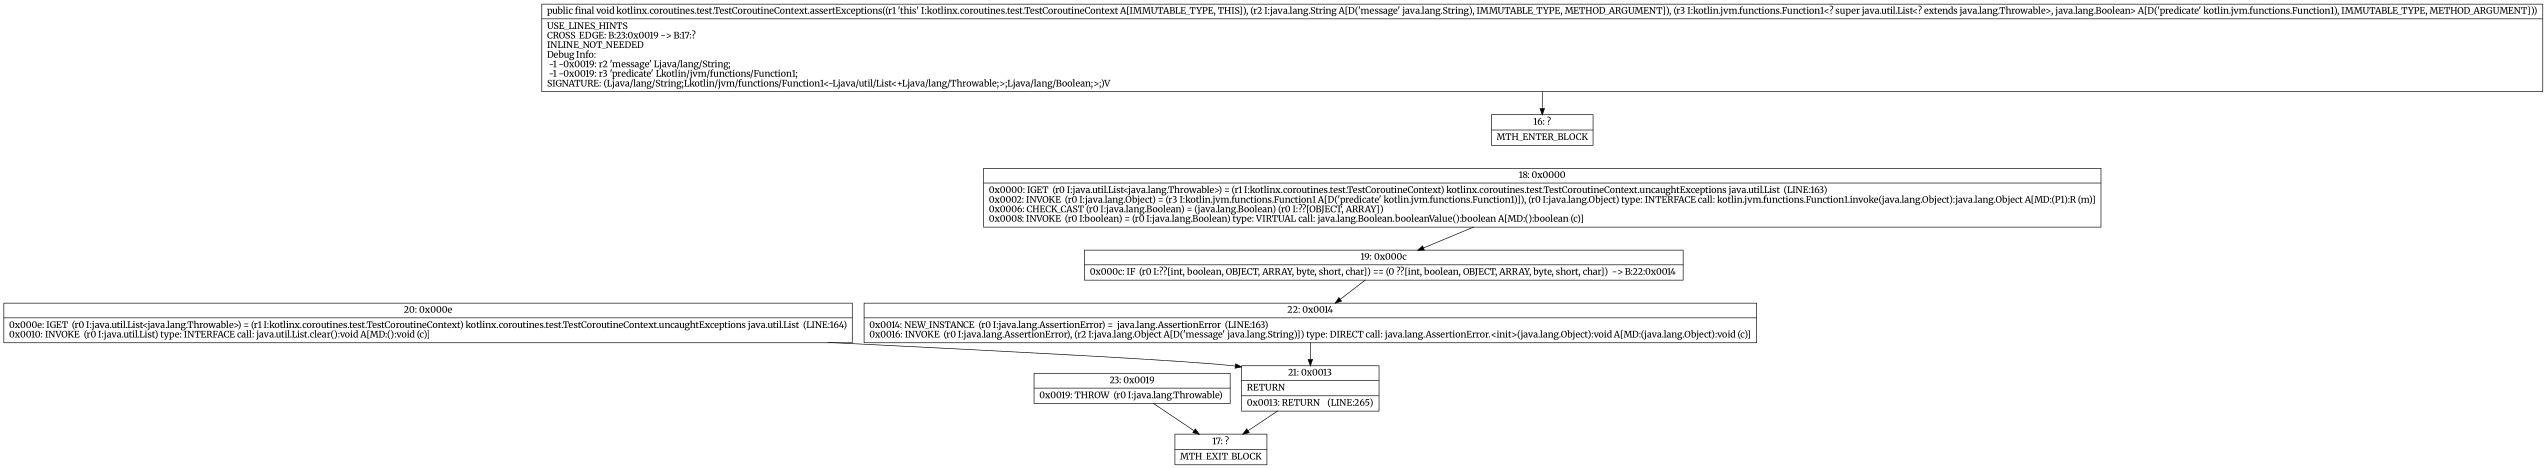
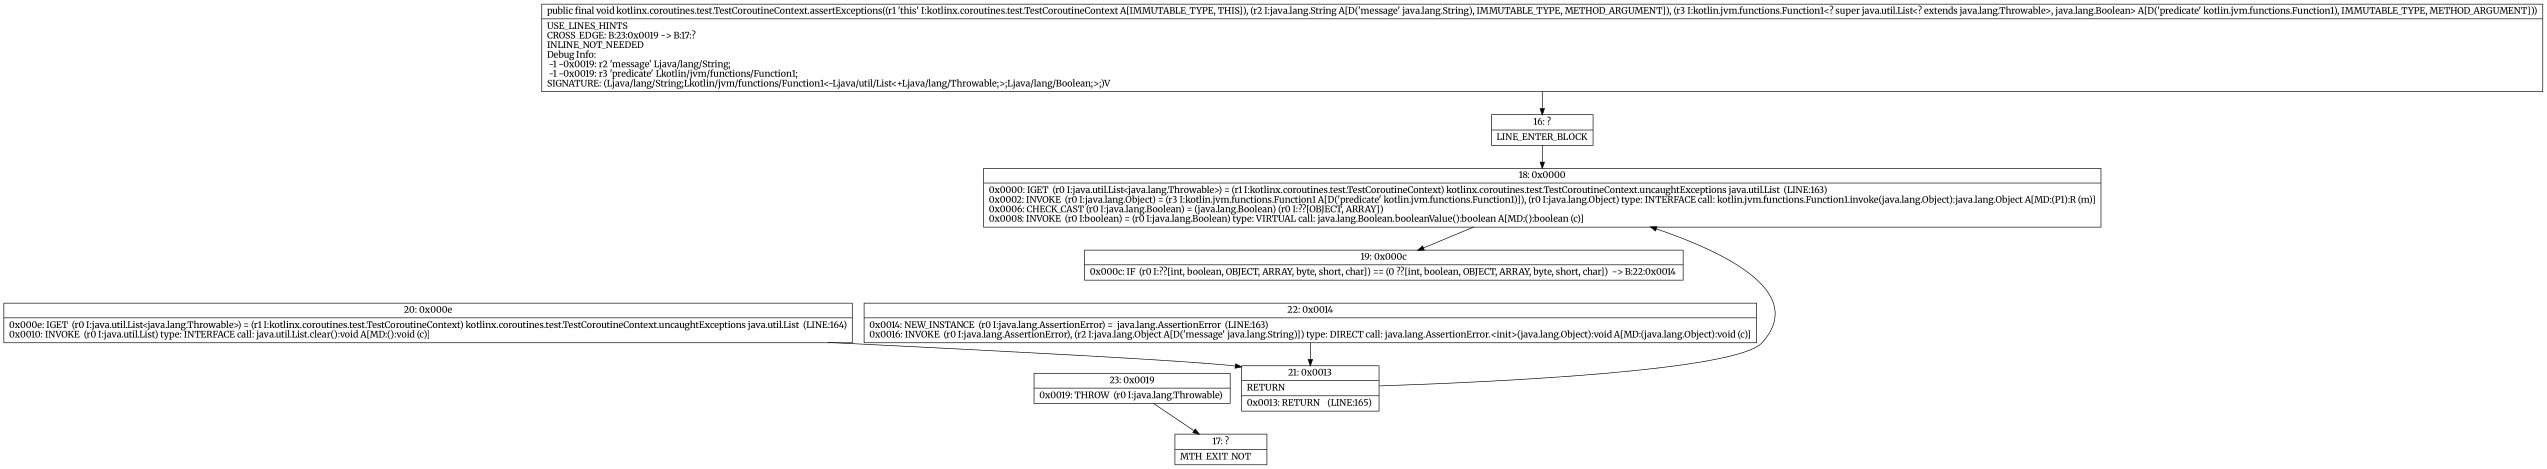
(1542, 137) -> (1542, 137)
none -> (1542, 154)
(1353, 290) -> none
(1310, 403) -> (1309, 403)
(1263, 421) -> (1665, 367)
(1221, 457) -> (1216, 457)
